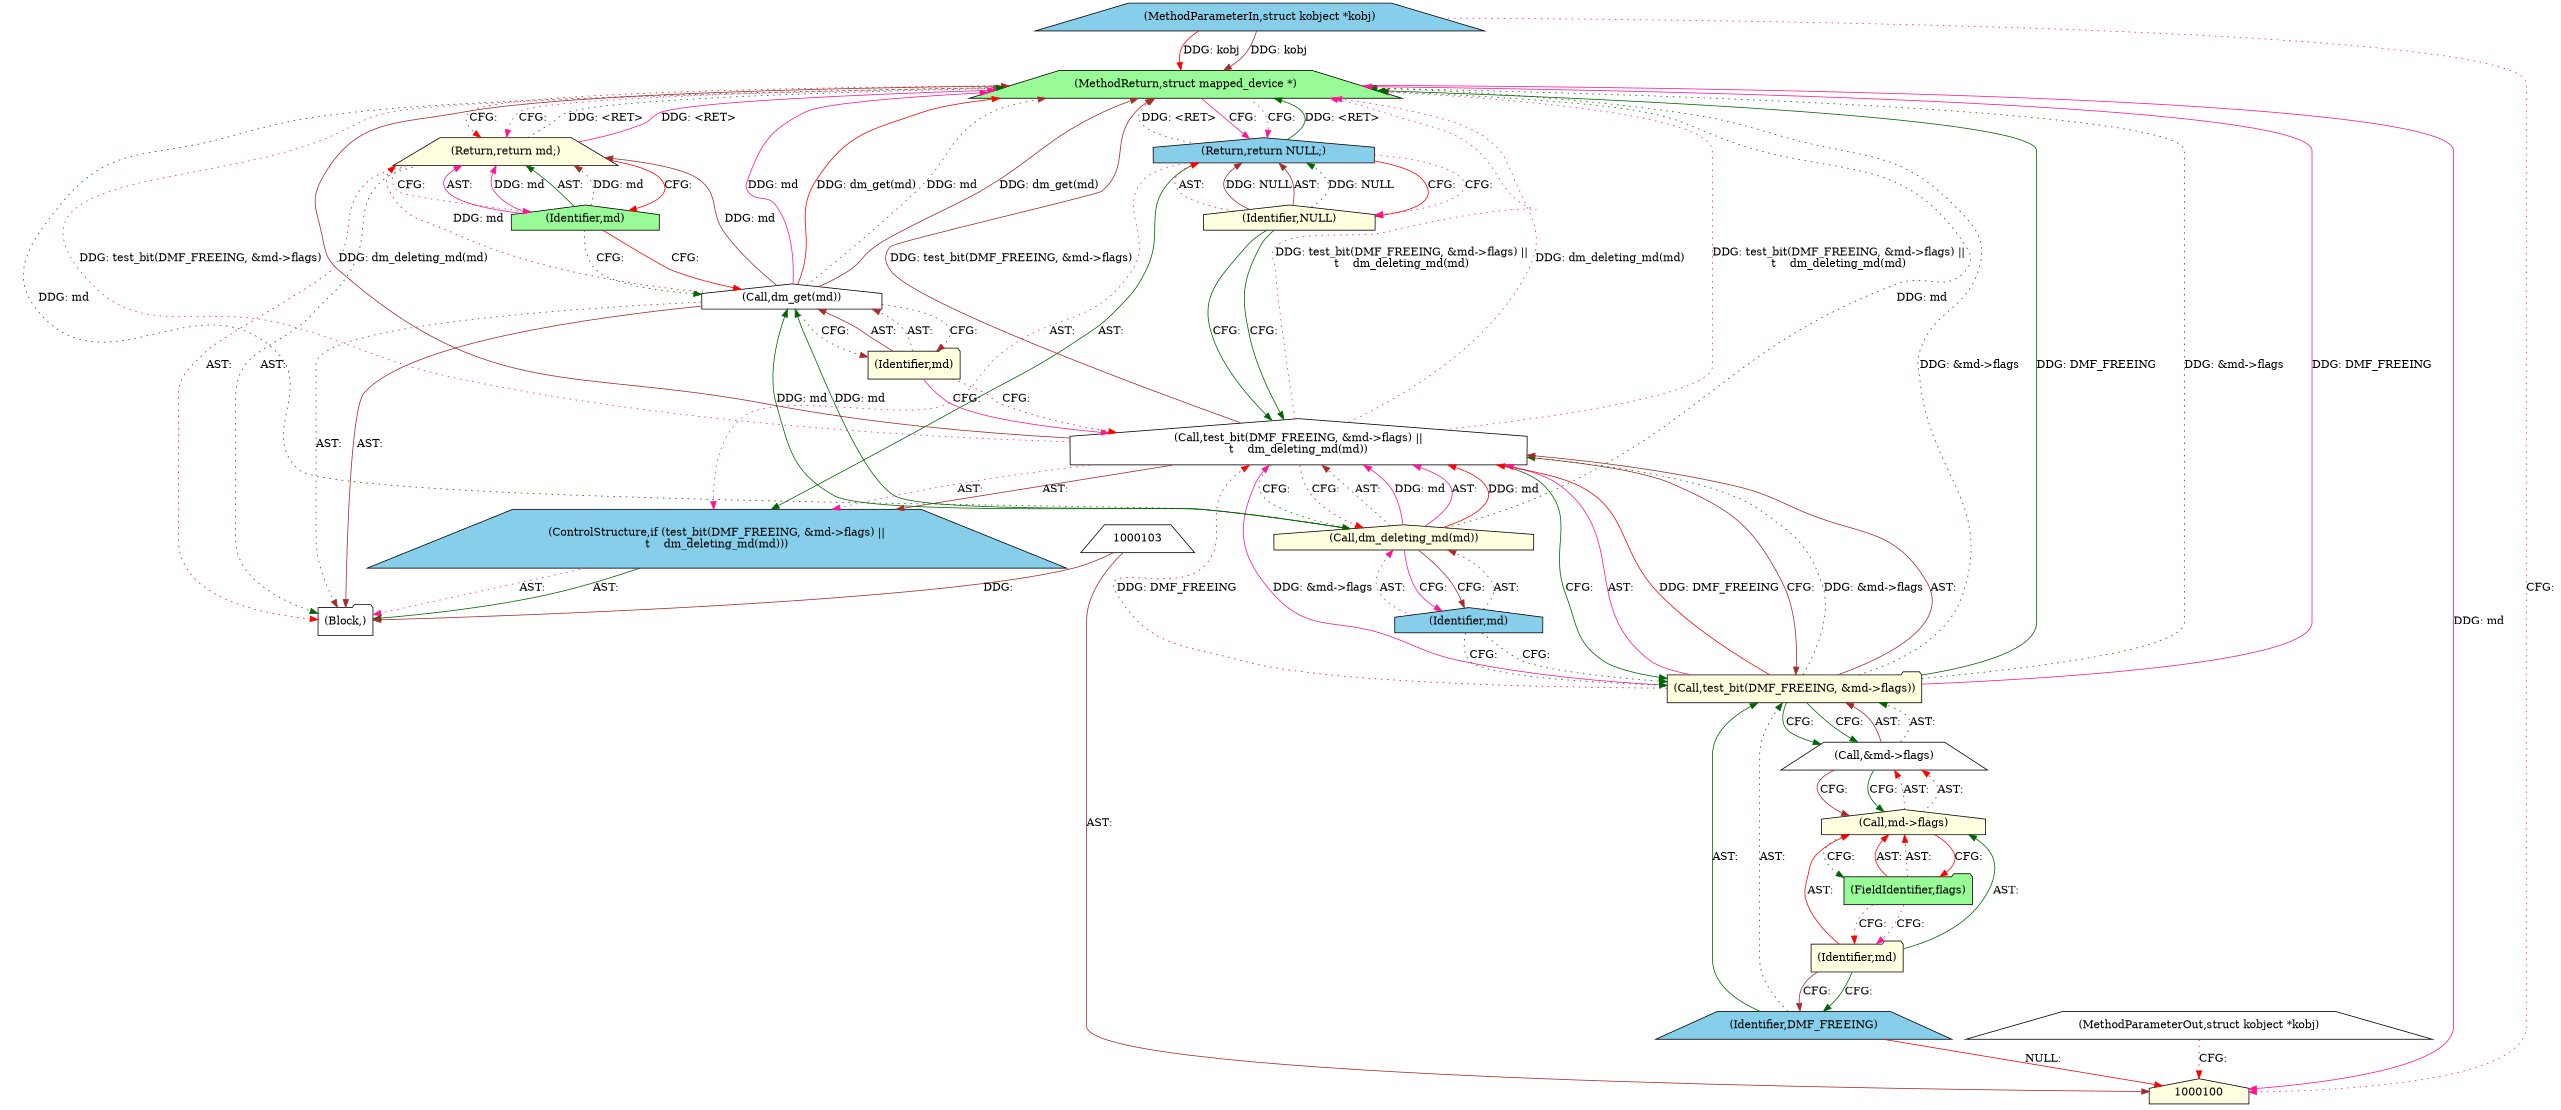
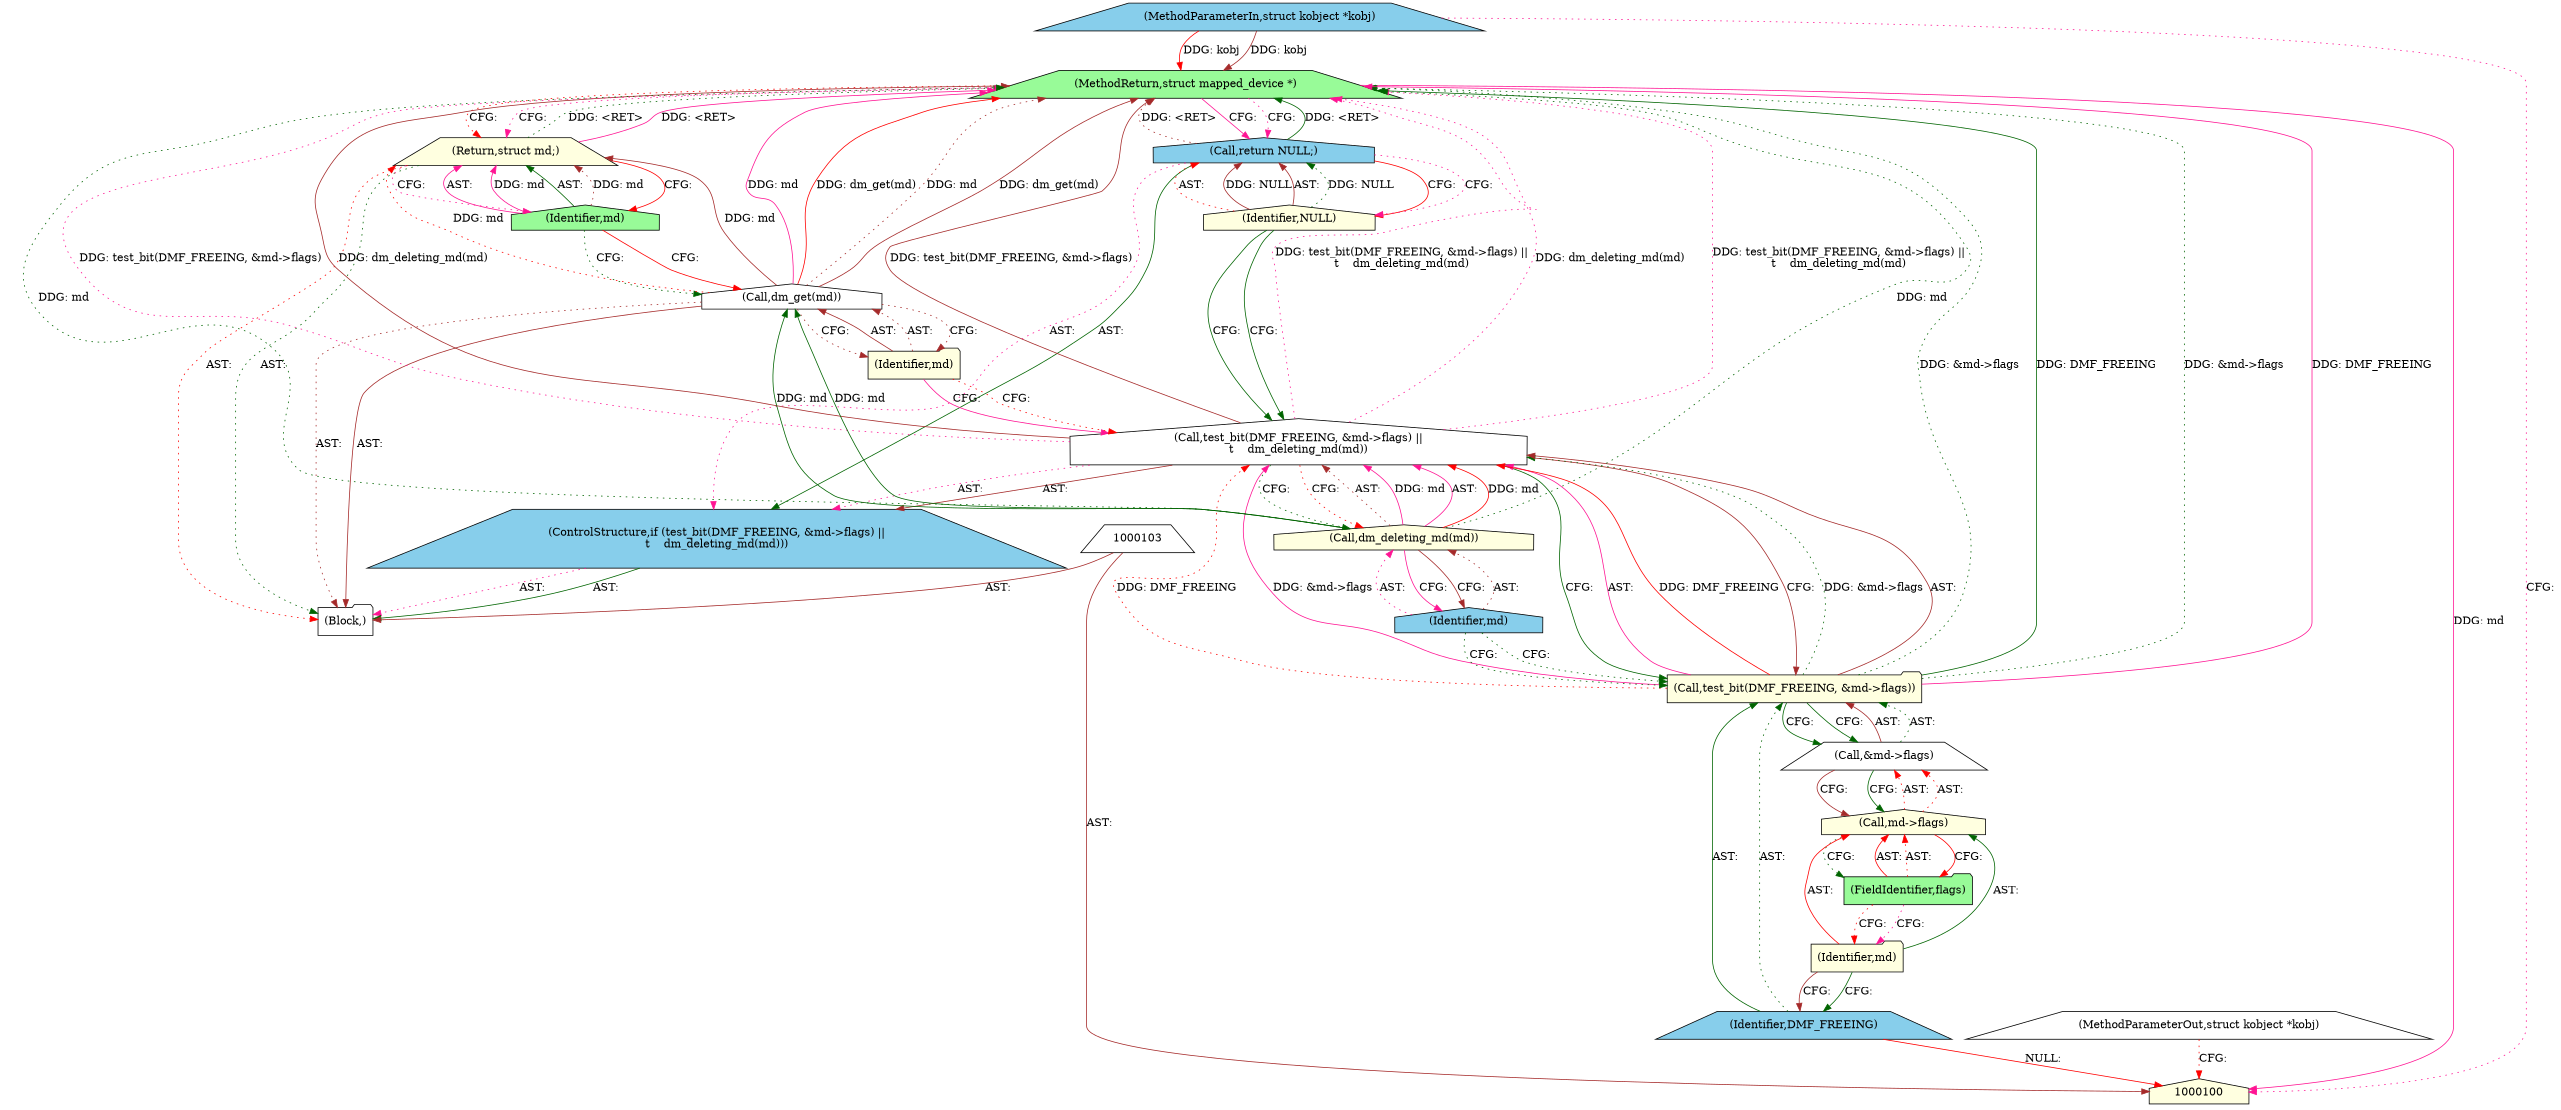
(506, 152) -> (506, 152)
(1264, 152) -> (1264, 152)
(1000, 588) -> (1000, 588)
